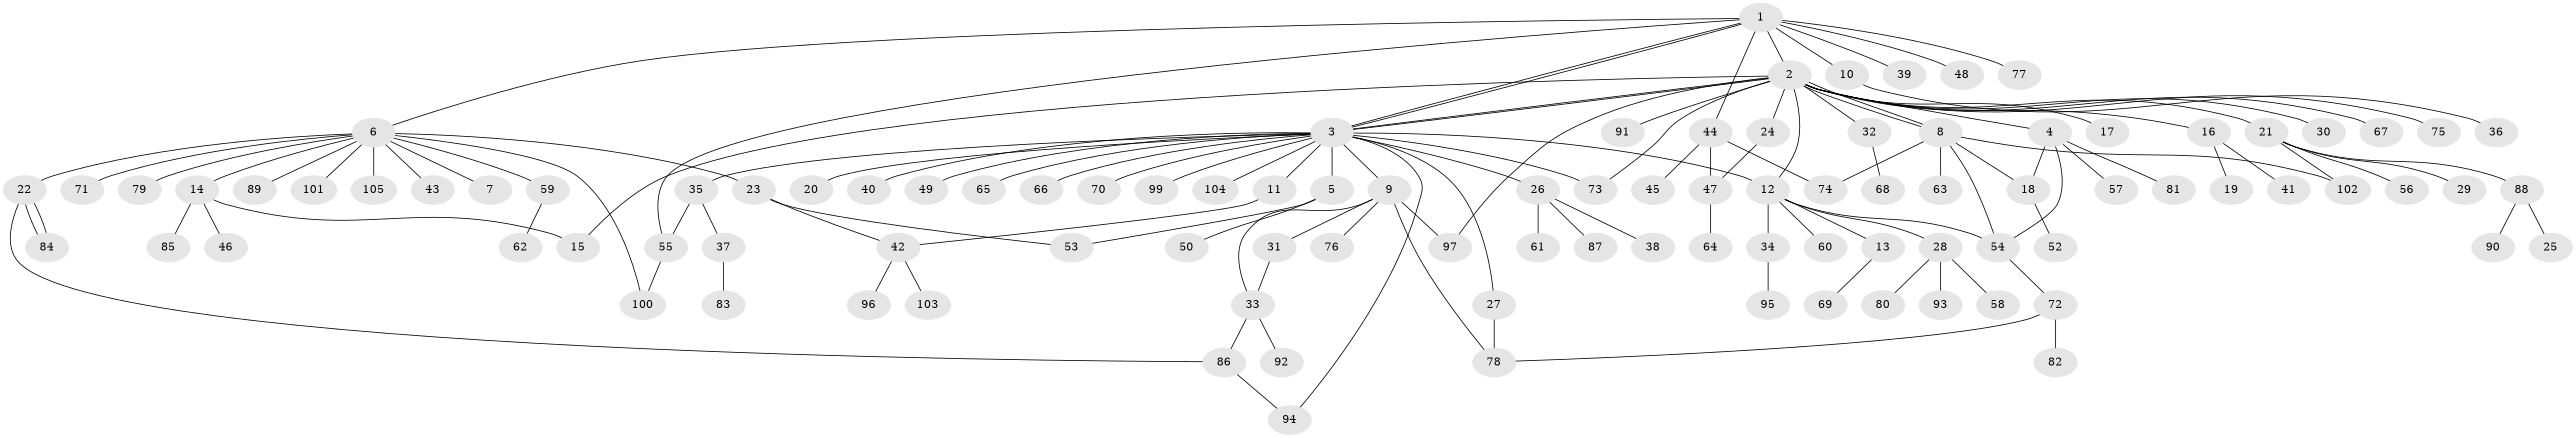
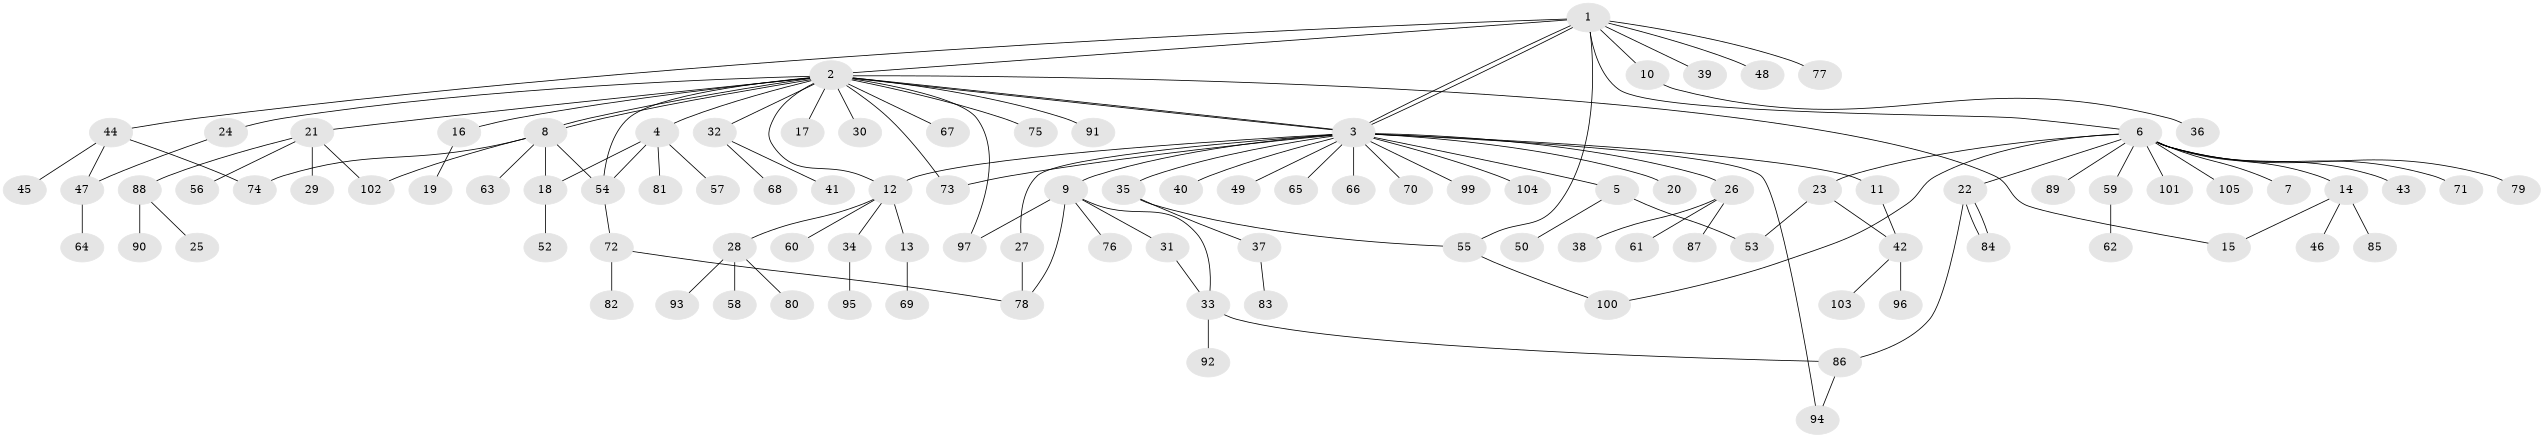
(2240, 155) -> (774, 161)
(1883, 219) -> (628, 119)
